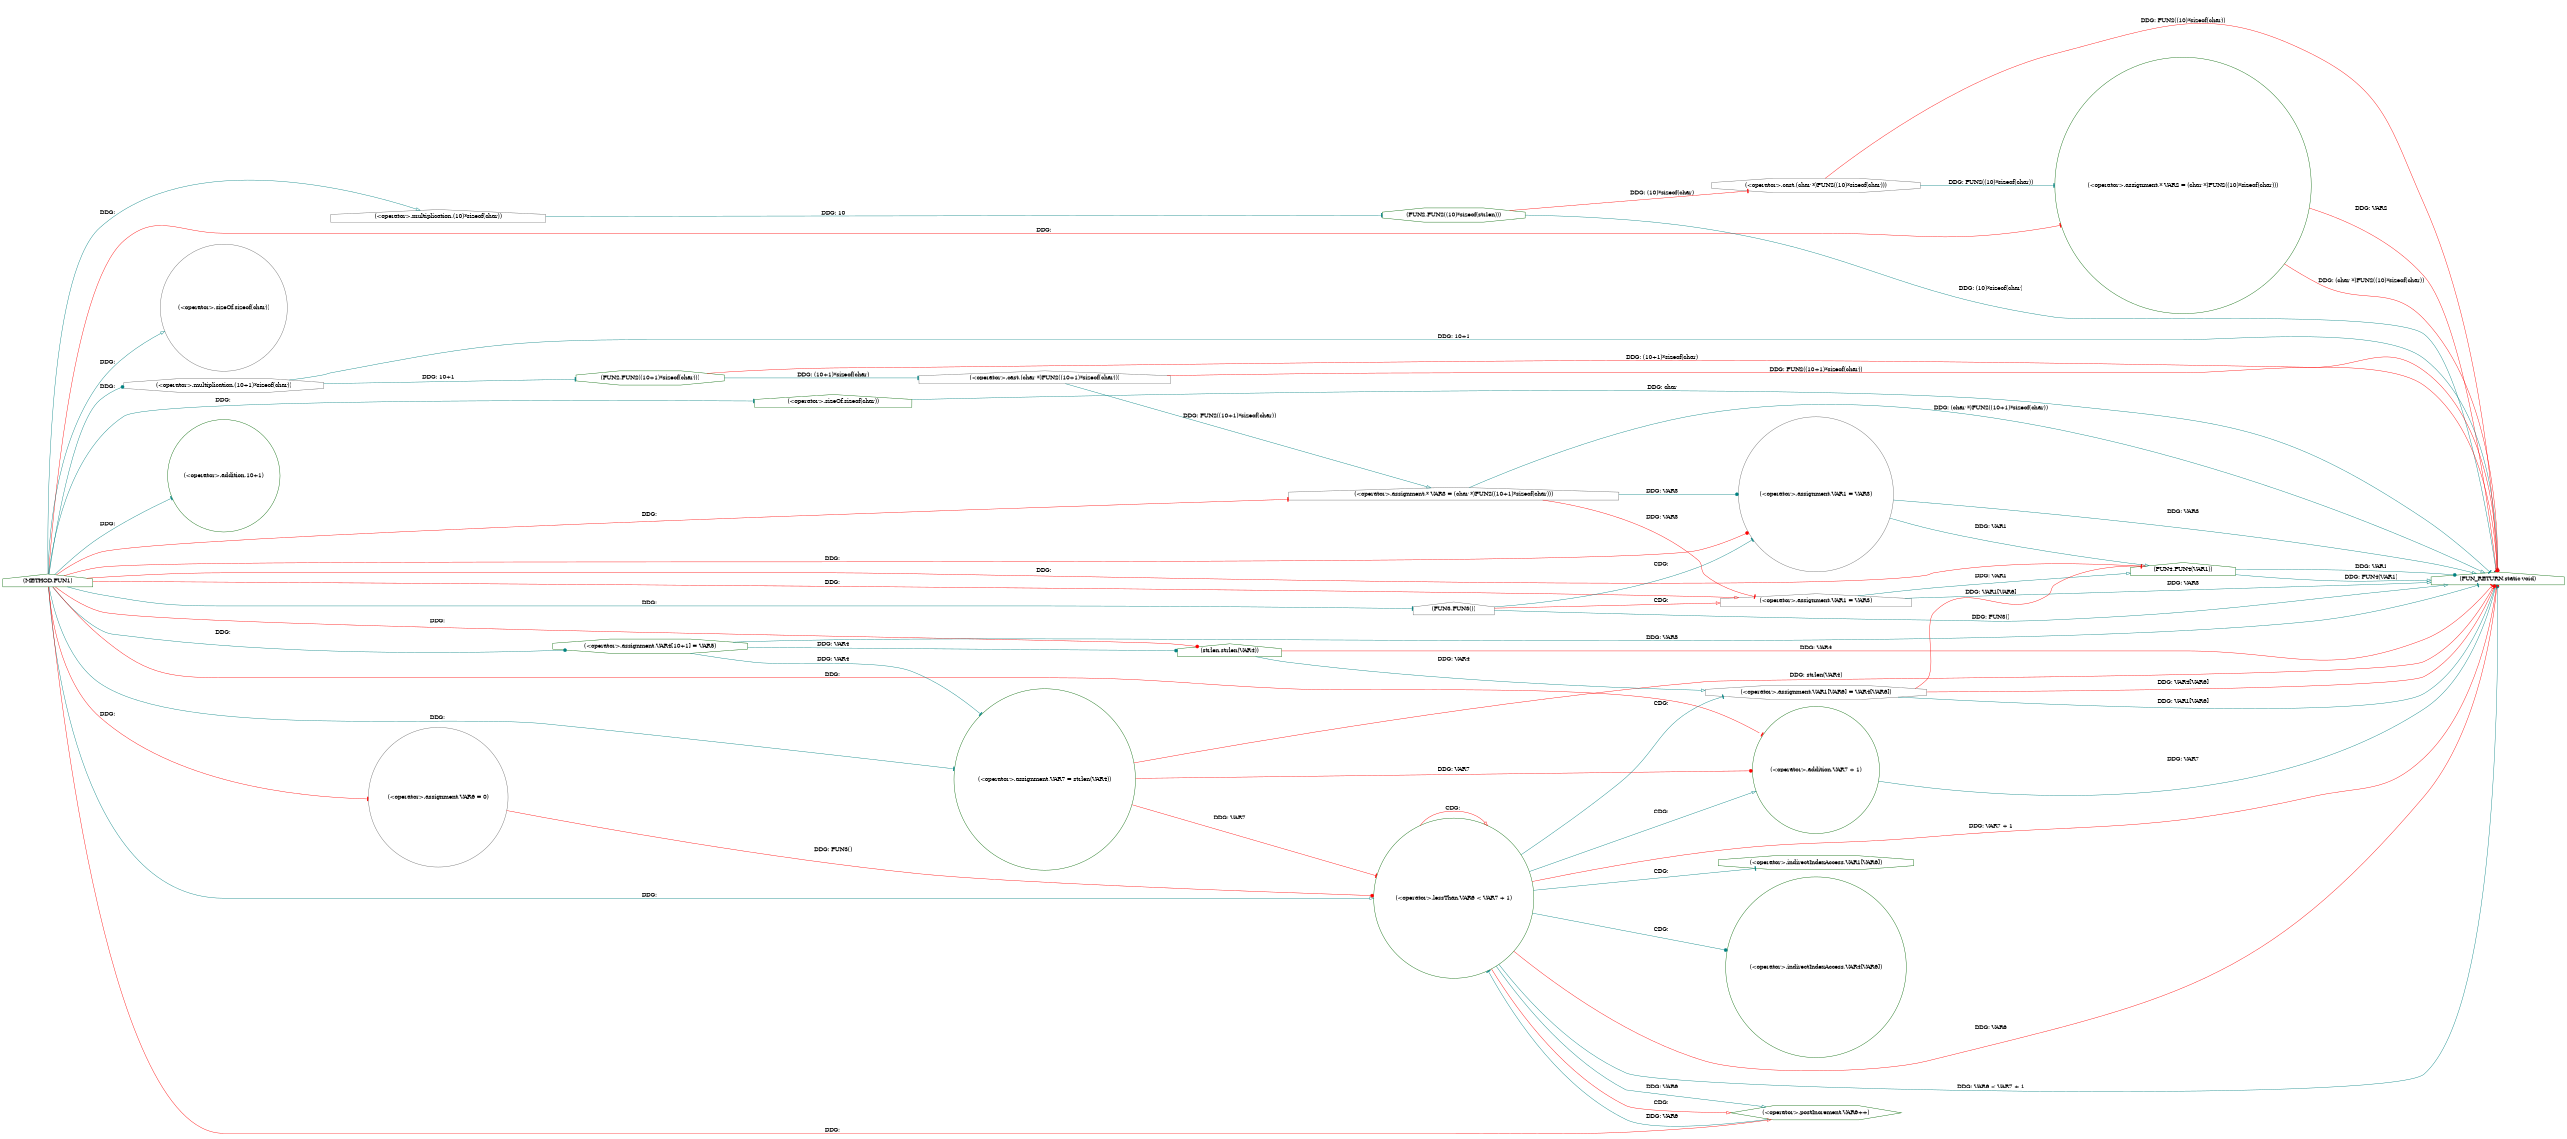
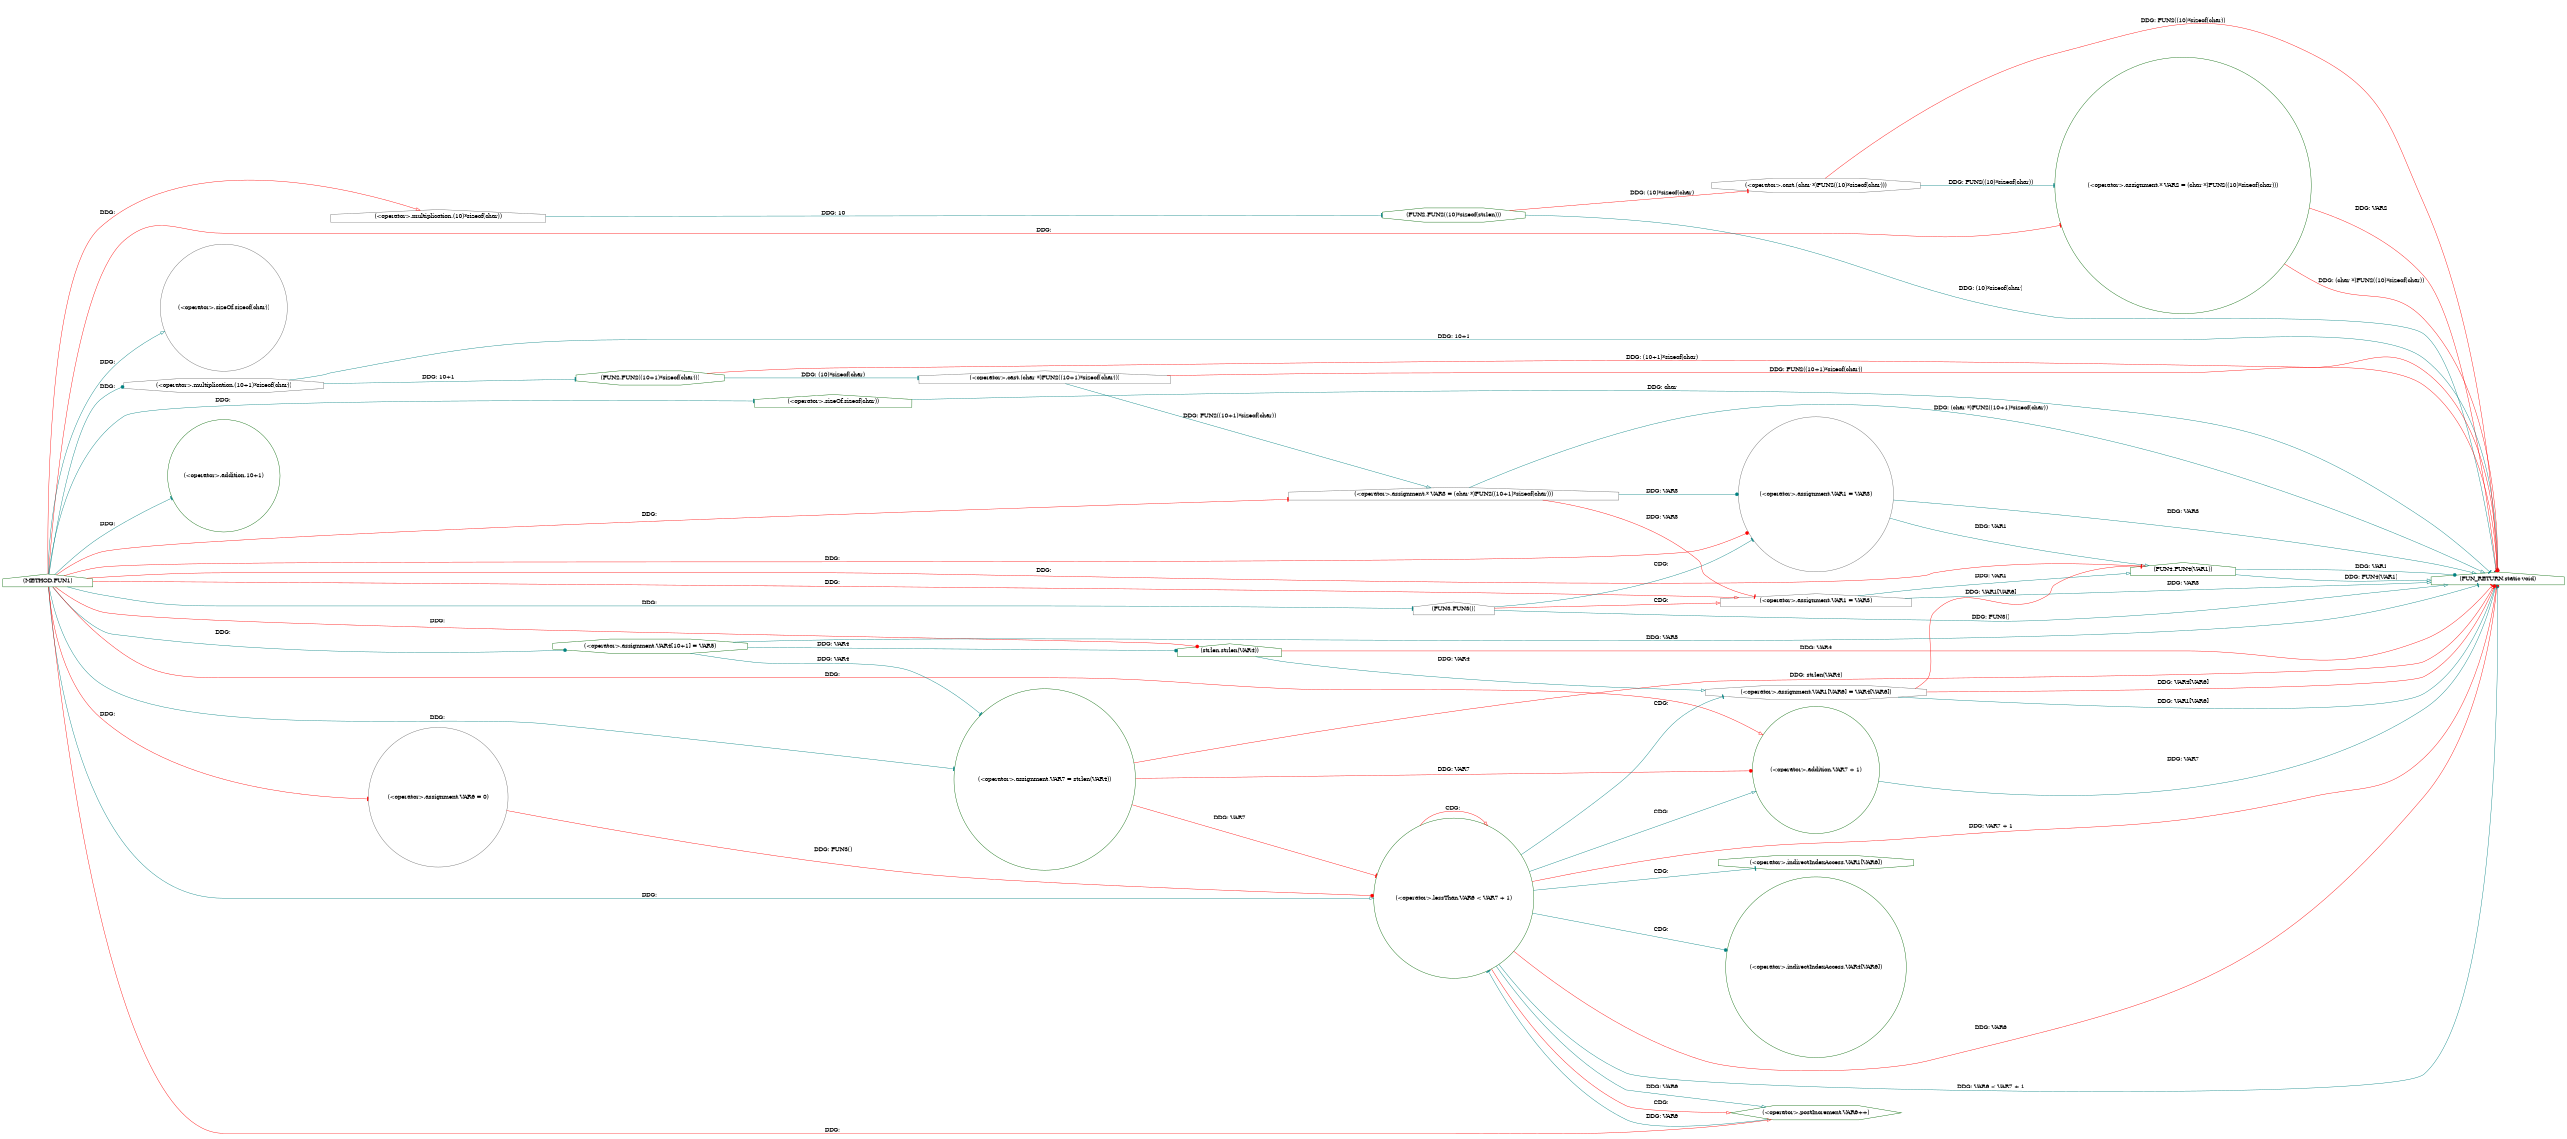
(93, 238) -> (93, 238)
(833, 375) -> (833, 375)
(894, 678) -> (894, 678)
